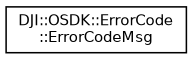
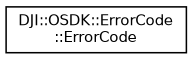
(96, 30) -> (96, 30)
